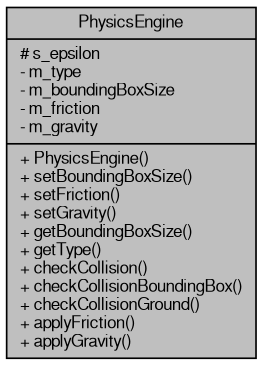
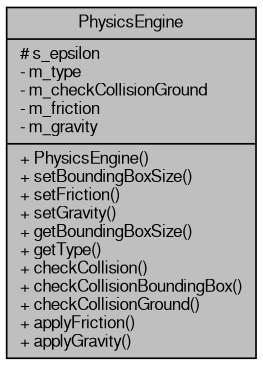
(98, 91) -> (114, 91)
